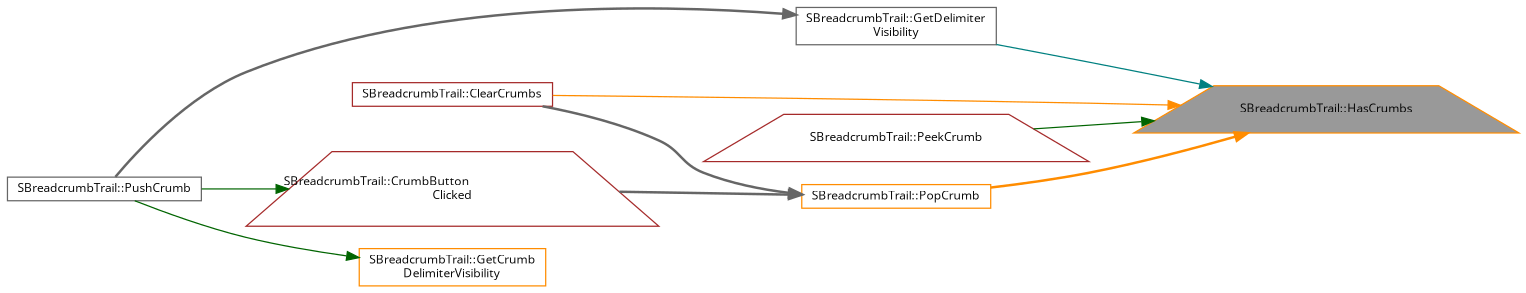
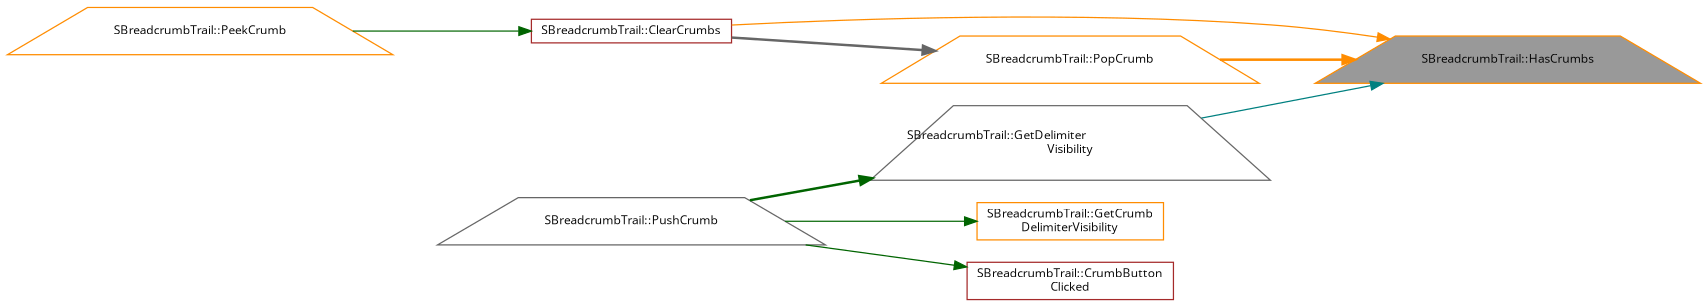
(427, 25) -> (805, 190)
(896, 26) -> (1070, 143)
(1088, 125) -> (436, 31)
(896, 138) -> (200, 31)
(104, 189) -> (631, 221)
(452, 189) -> (1070, 281)
(704, 193) -> none
(896, 196) -> (1070, 60)
